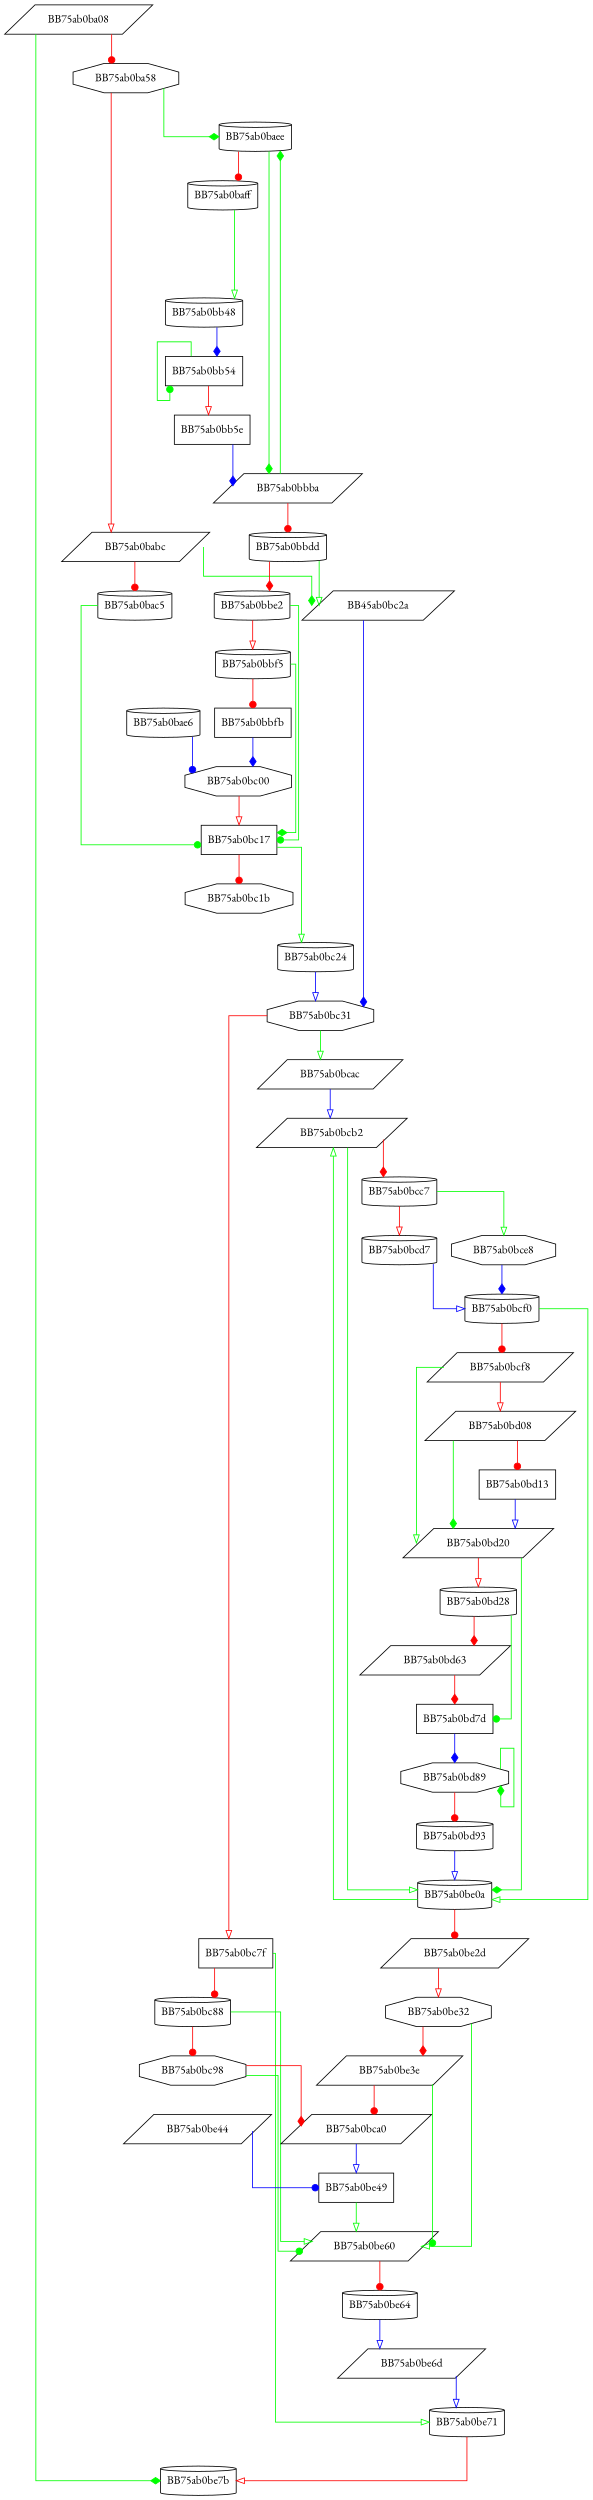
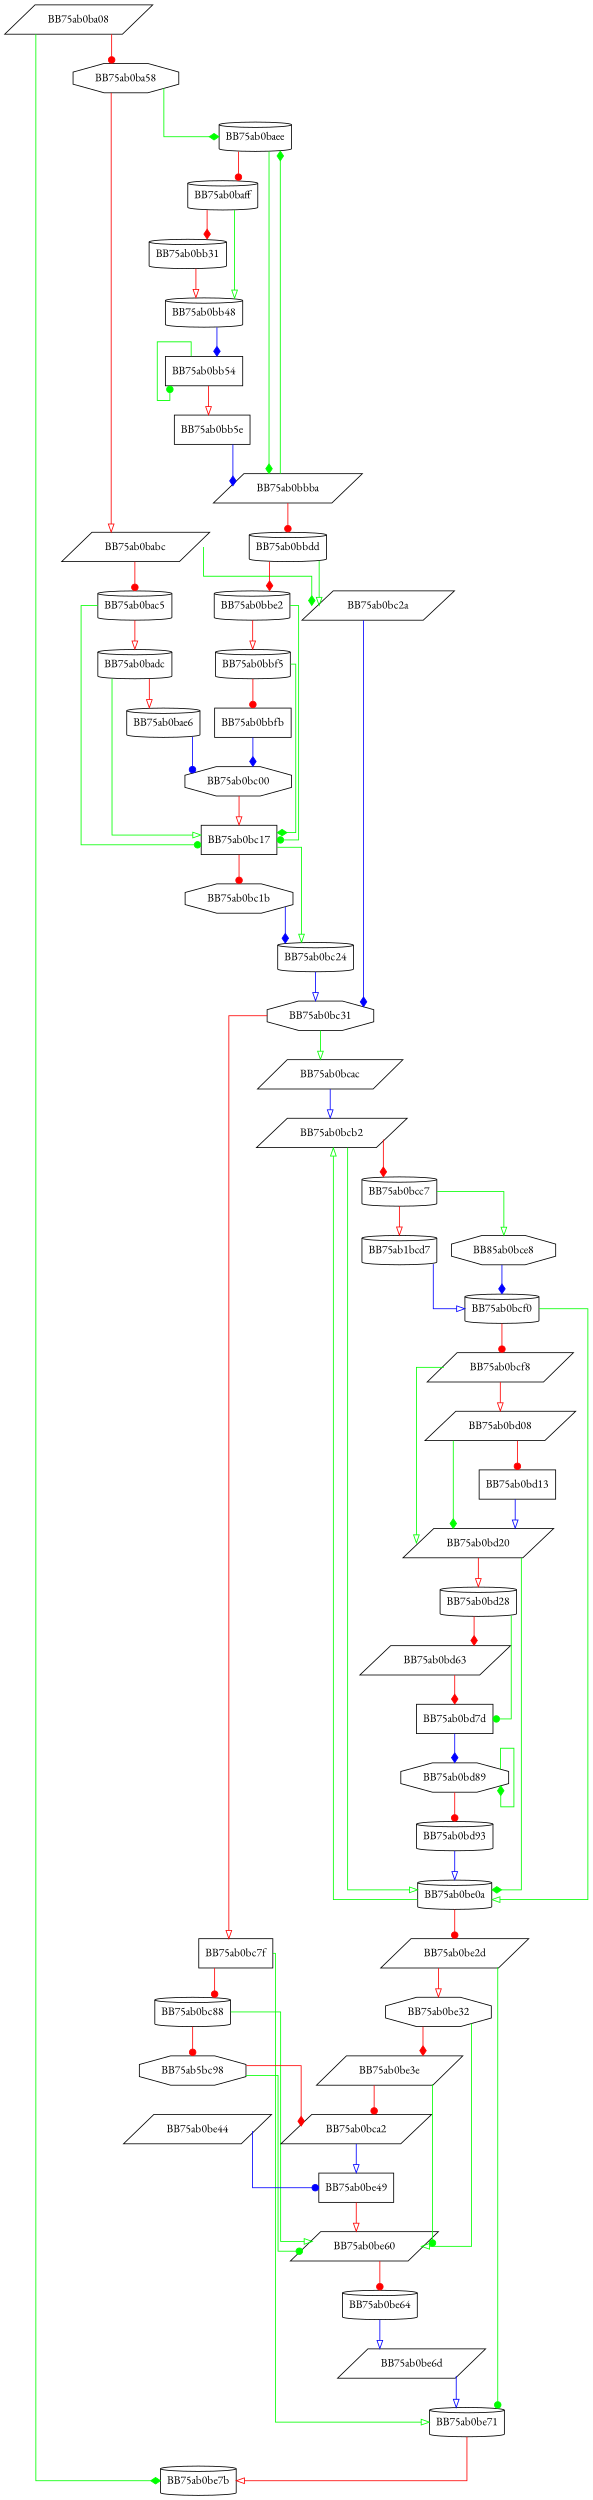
none -> (188, 254)
(378, 606) -> (378, 606)
none -> (135, 664)
none -> (285, 920)
(399, 1250) -> (399, 1250)
(504, 1250) -> (504, 1250)
(193, 2071) -> (193, 2071)
(356, 2129) -> (356, 2129)
none -> (498, 2185)
(356, 2213) -> (356, 2213)
